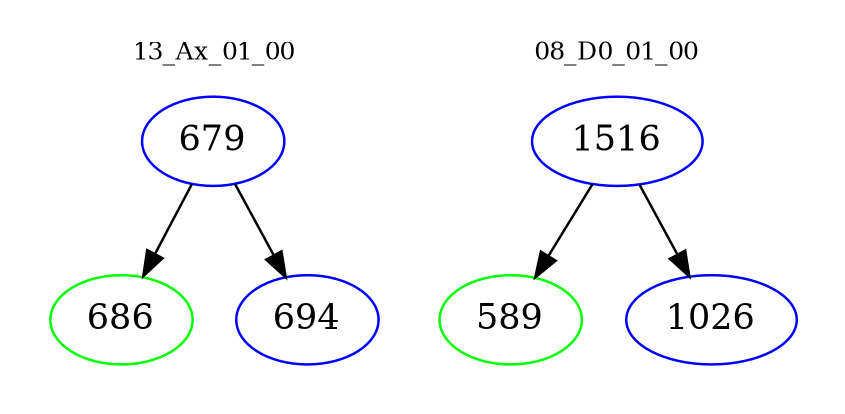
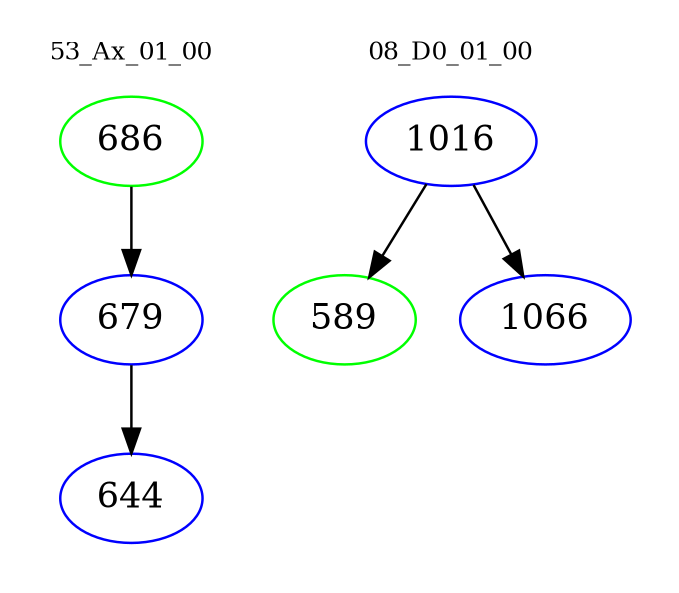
(214, 53) -> (131, 53)
(617, 141) -> (451, 141)
(173, 219) -> (131, 218)
(307, 320) -> (131, 498)
(712, 320) -> (545, 320)
